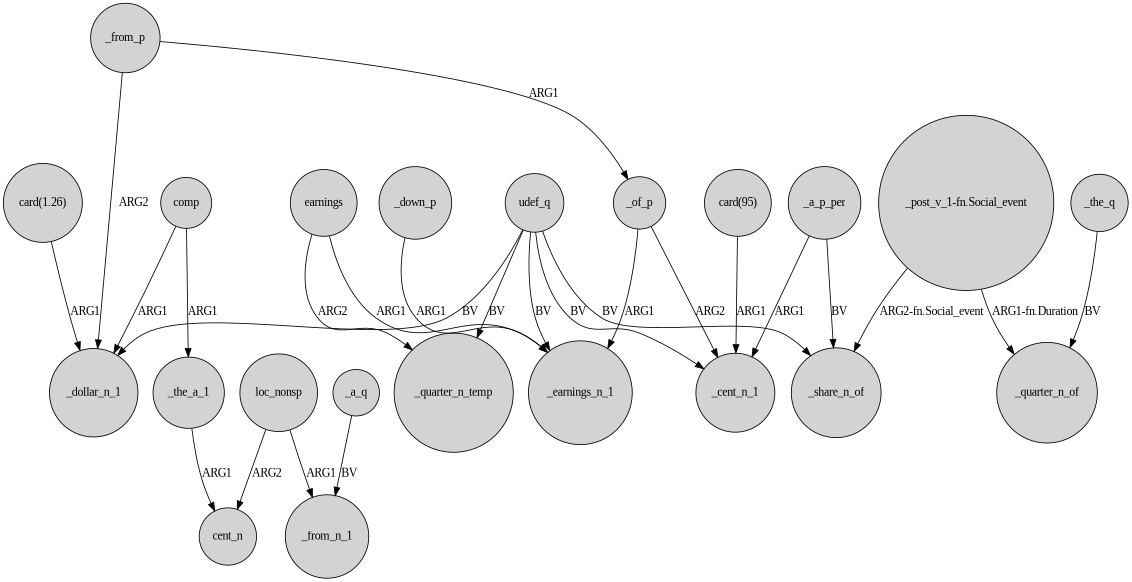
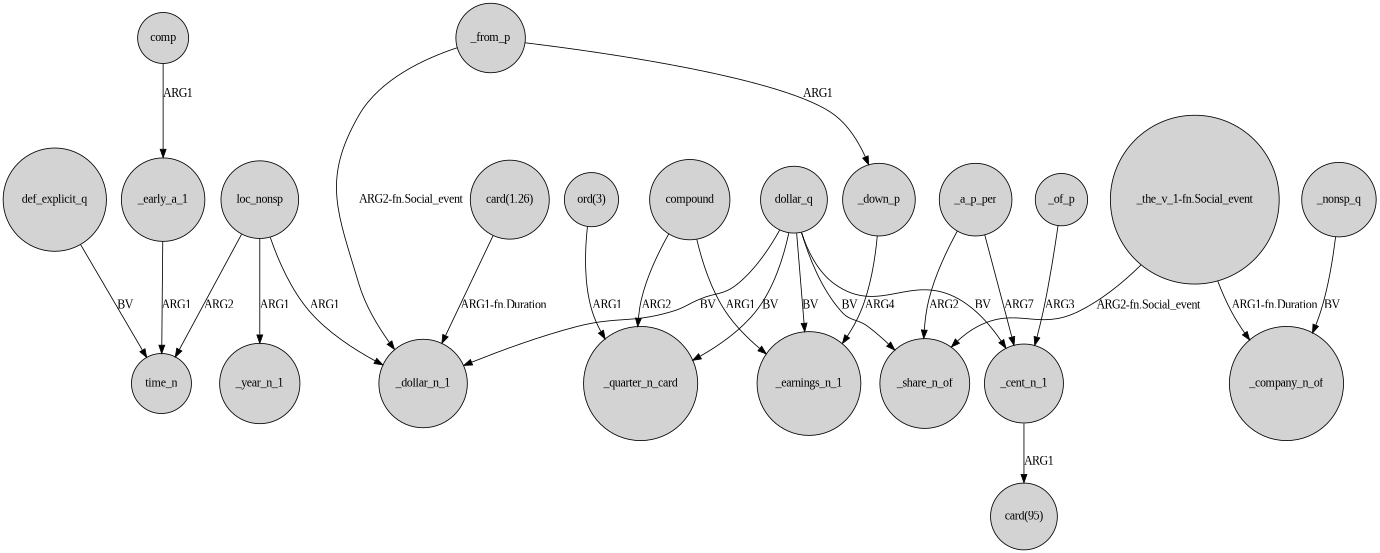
(407, 71) -> (709, 72)
none -> (55, 200)
none -> (591, 200)
(134, 203) -> (411, 200)
(324, 203) -> (690, 200)
(535, 203) -> (794, 200)
(966, 203) -> (1195, 200)
(1100, 203) -> (1339, 200)
(147, 286) -> (309, 311)
(630, 286) -> none
(737, 290) -> (1024, 449)
(85, 312) -> (504, 305)
(431, 312) -> (880, 305)
(710, 312) -> (1060, 305)
(790, 312) -> (1019, 305)
(839, 312) -> (944, 305)
(189, 393) -> (163, 200)
(356, 393) -> none
(454, 393) -> (641, 384)
(1047, 393) -> (1286, 384)
(228, 537) -> (161, 384)
(327, 537) -> (260, 384)
